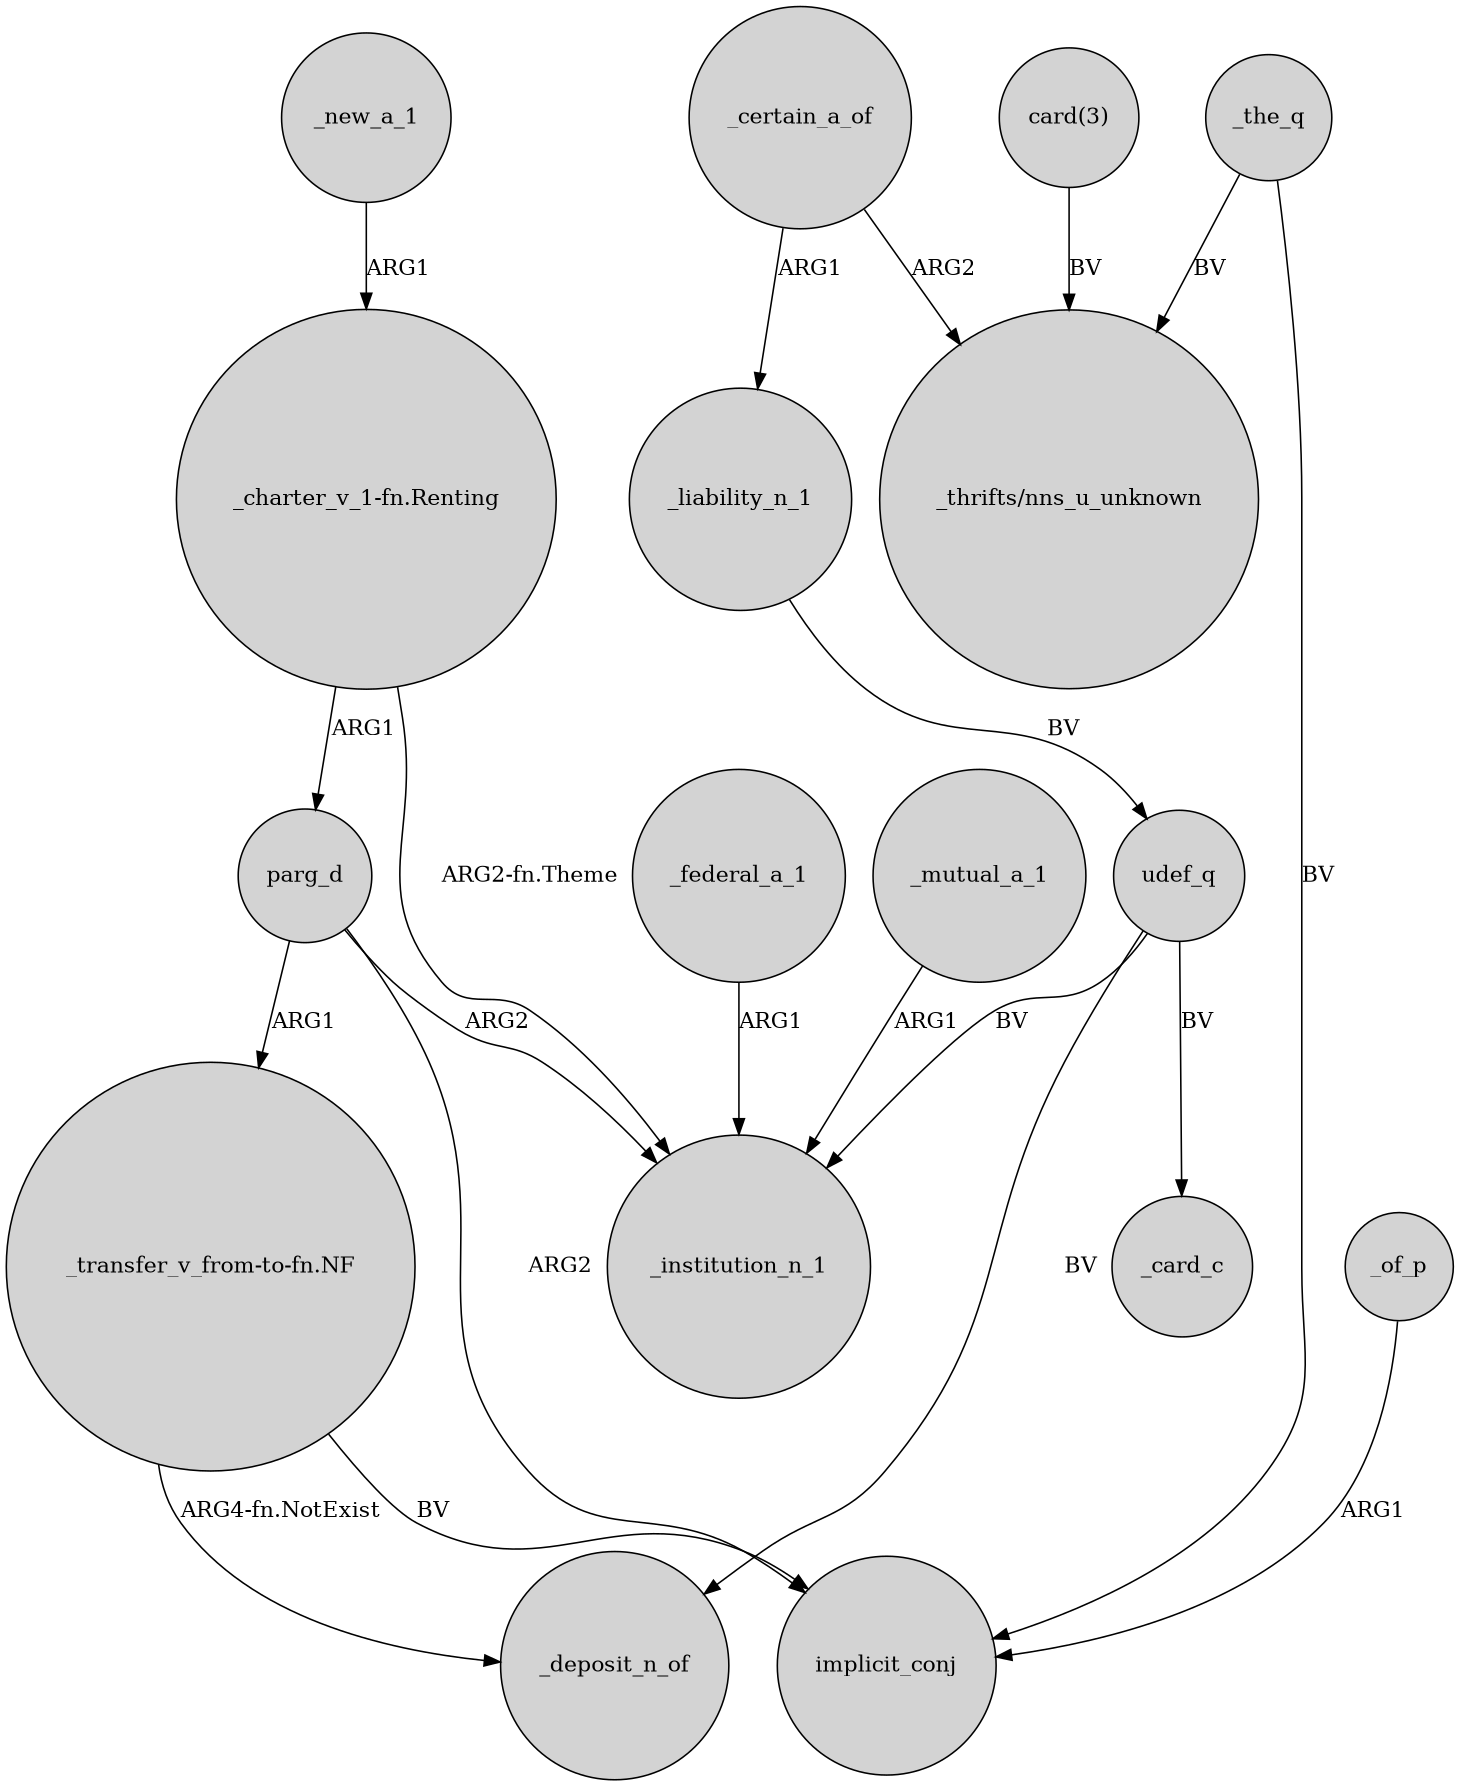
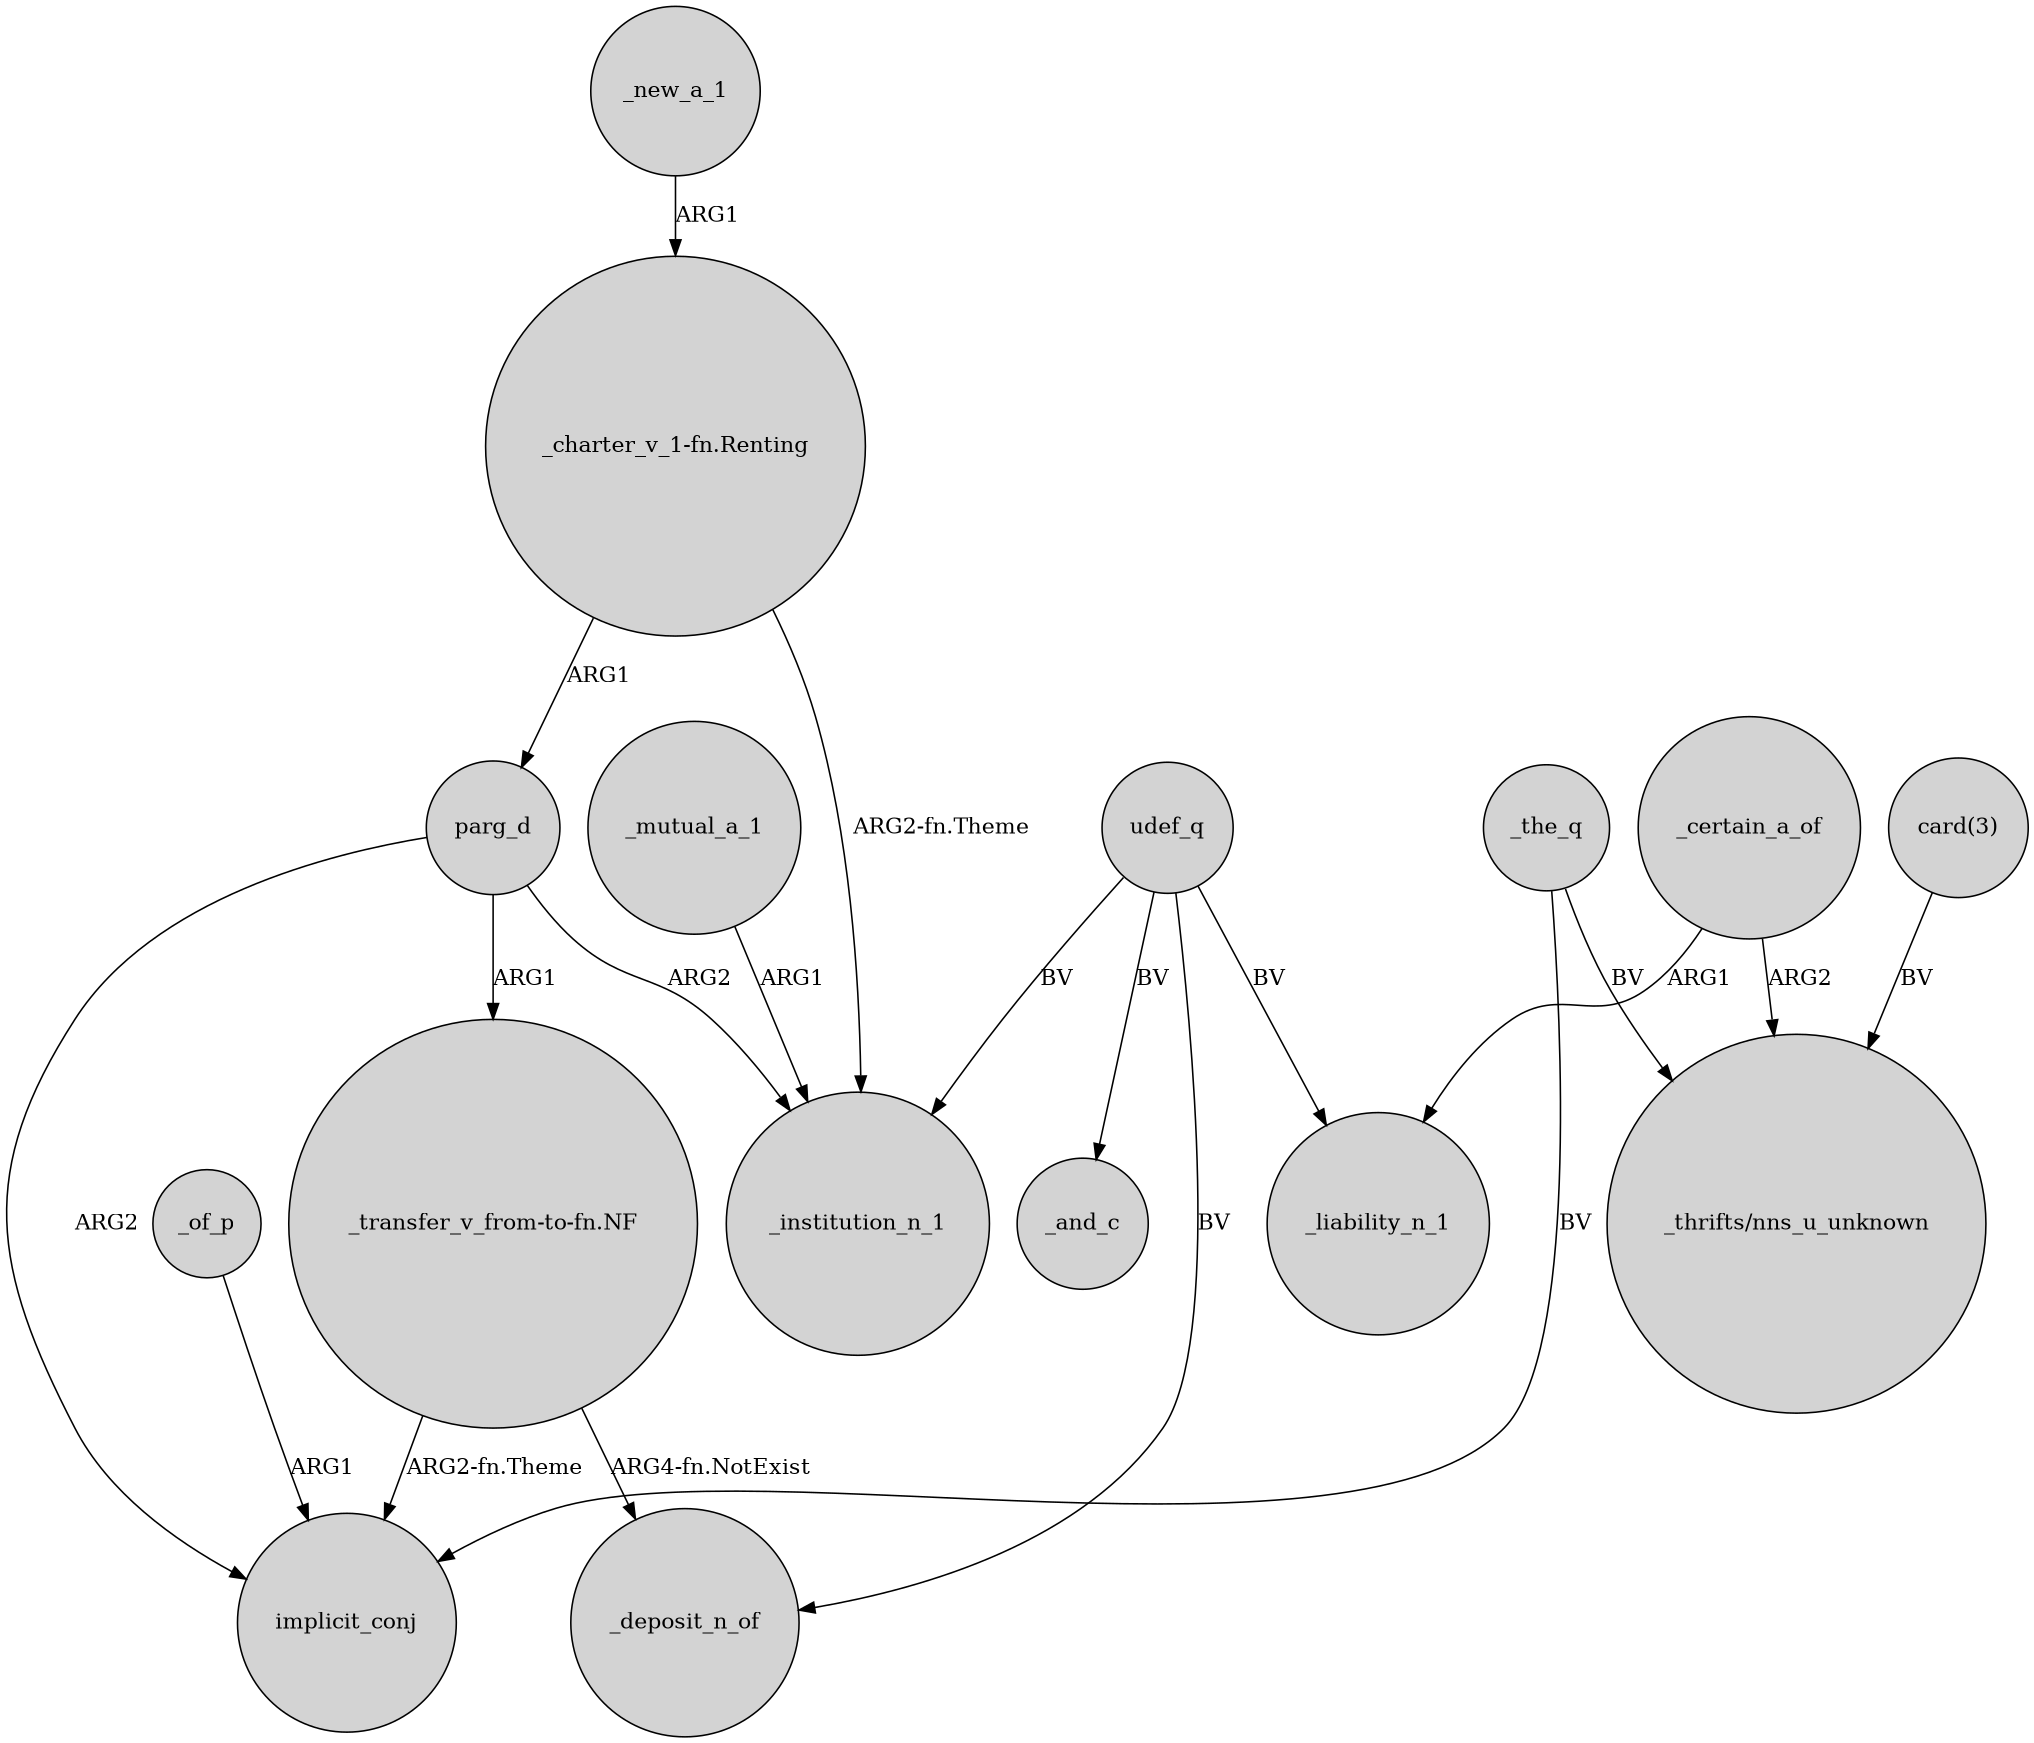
(950, 726) -> (1258, 999)
(739, 876) -> none
(1182, 1267) -> (1083, 1224)
(433, 1511) -> (495, 1468)
